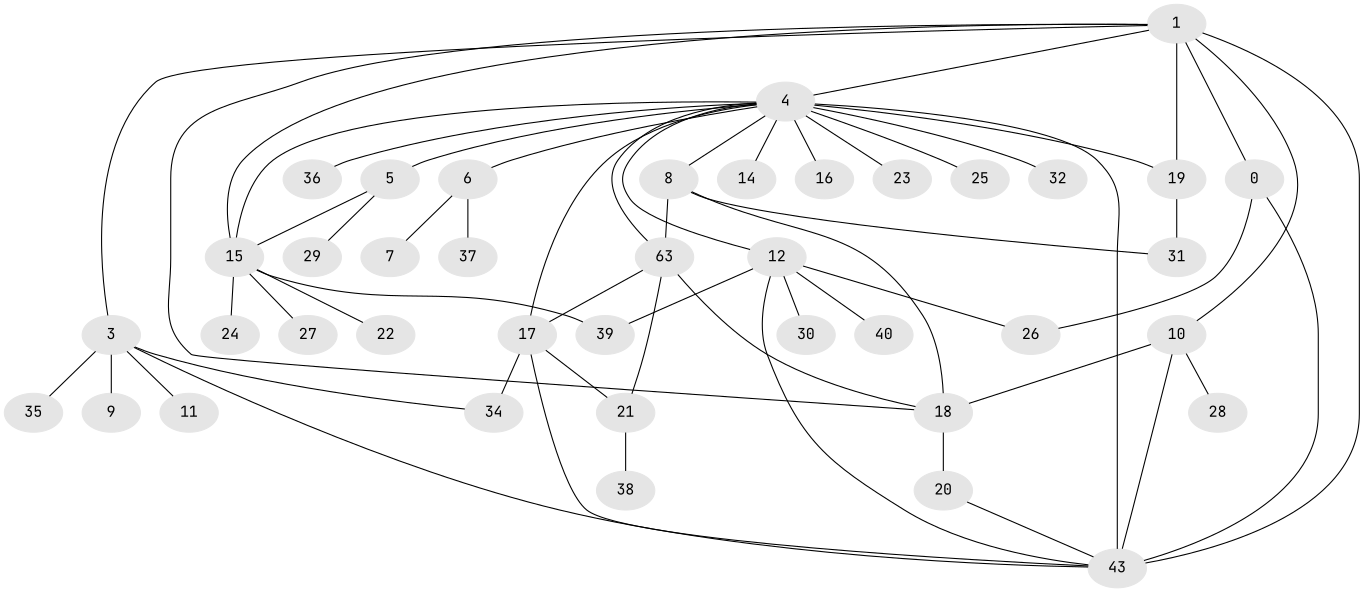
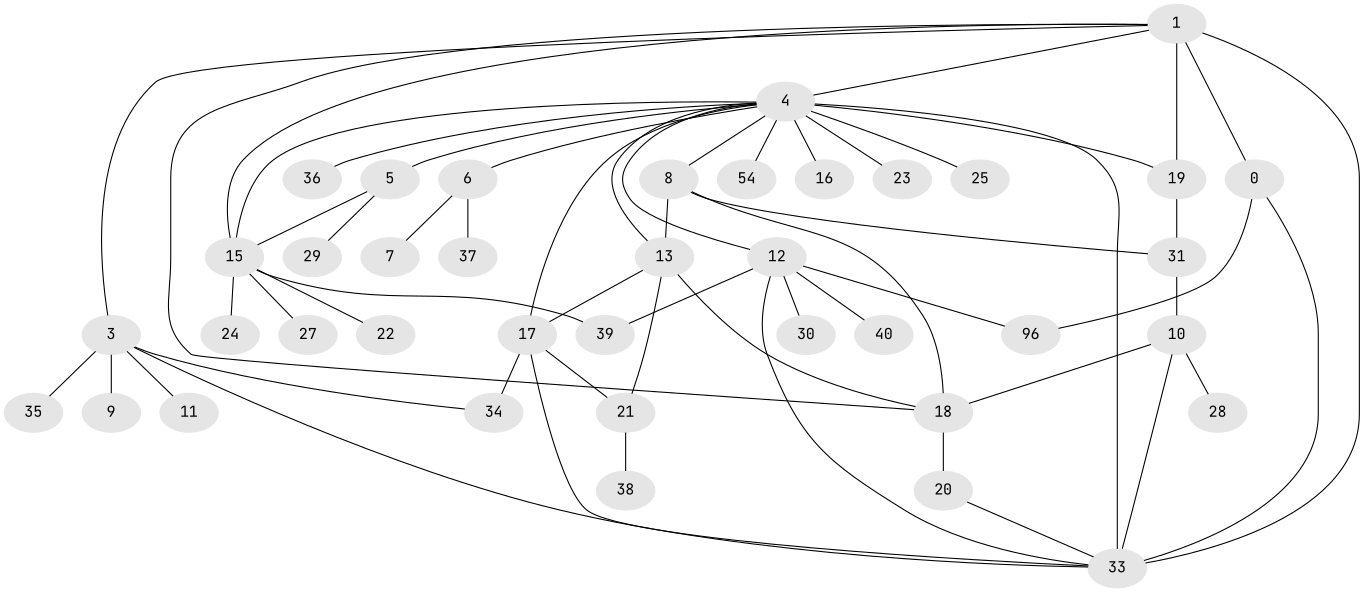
(747, 179) -> (747, 179)
(1058, 179) -> none
(1297, 181) -> (1177, 289)
(665, 257) -> (665, 257)
(1031, 335) -> (1031, 335)
(1117, 568) -> (1117, 568)
